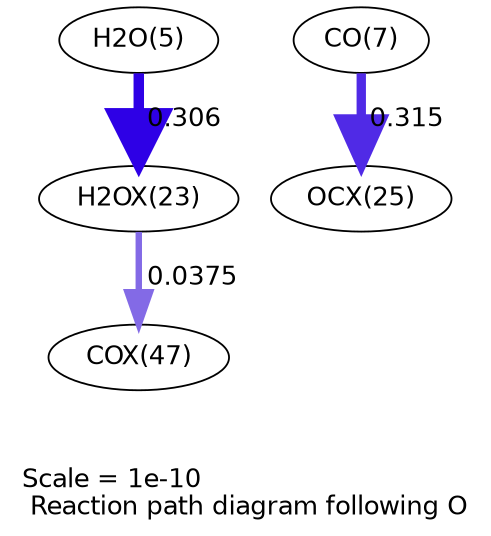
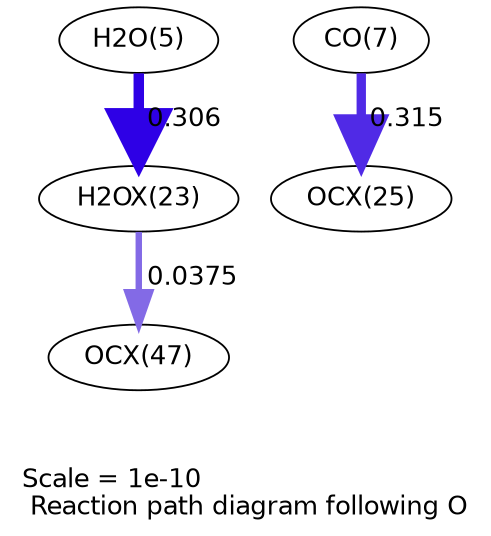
(139, 357) -> (139, 357)
